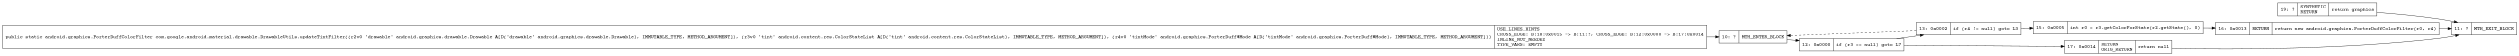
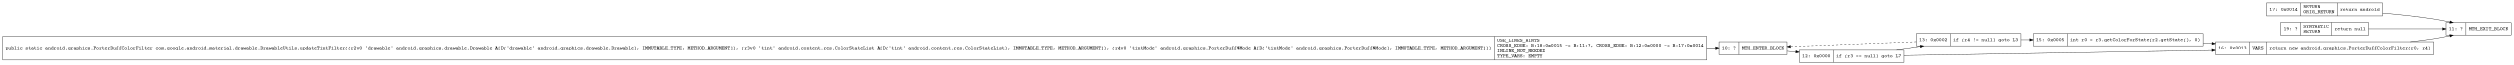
(2353, 9) -> (2350, 29)
(2261, 28) -> (2258, 48)
(1983, 46) -> (2058, 53)
(2154, 47) -> (2360, 9)
